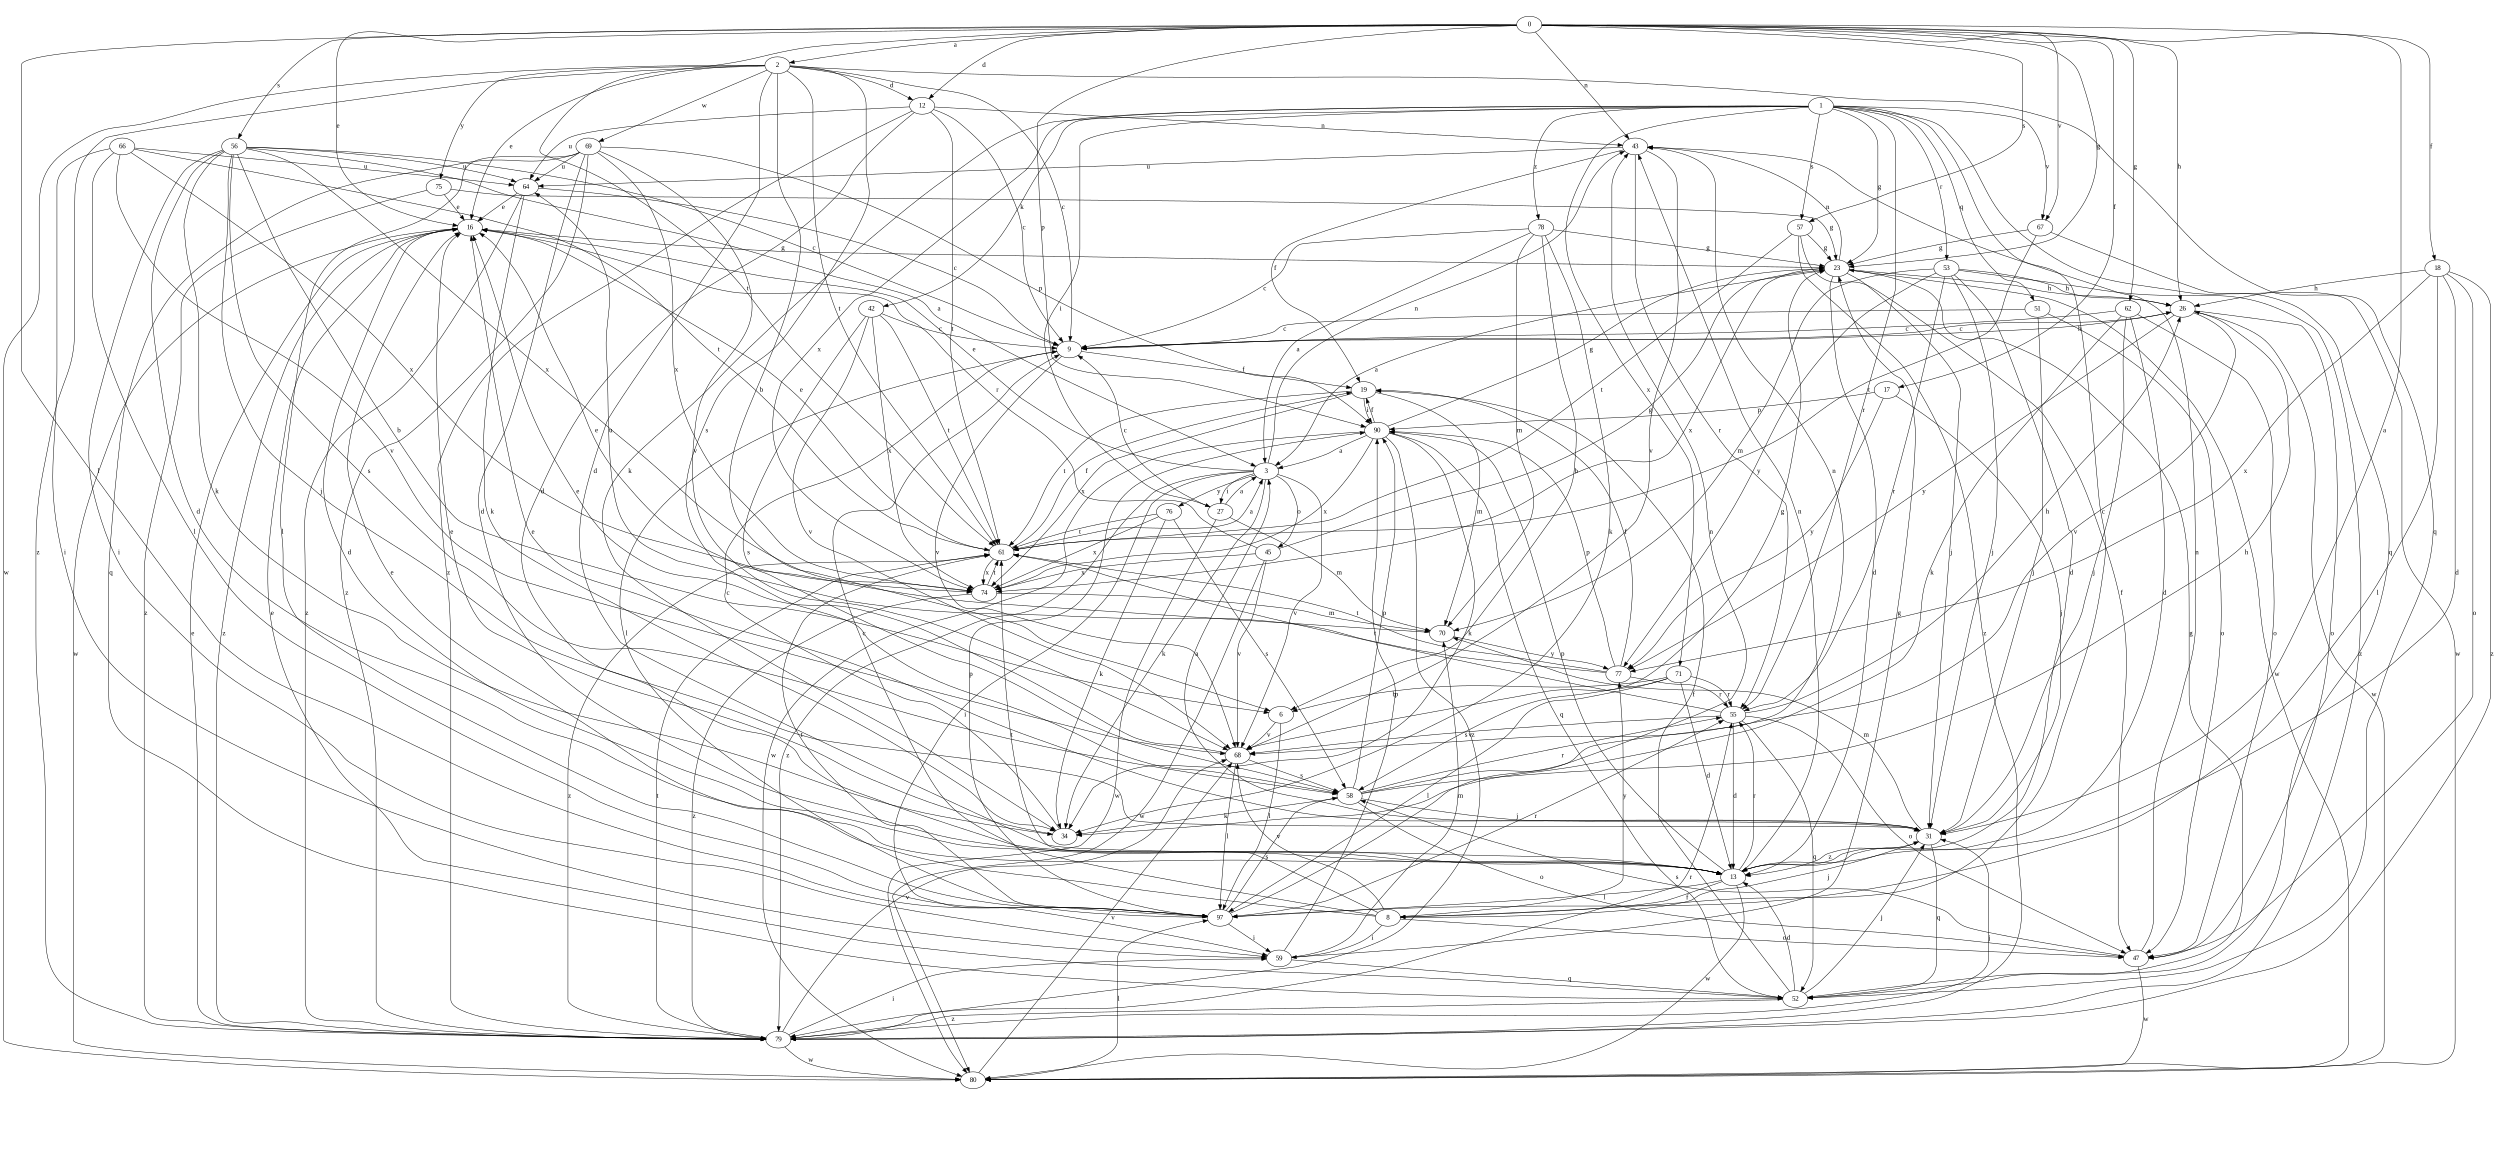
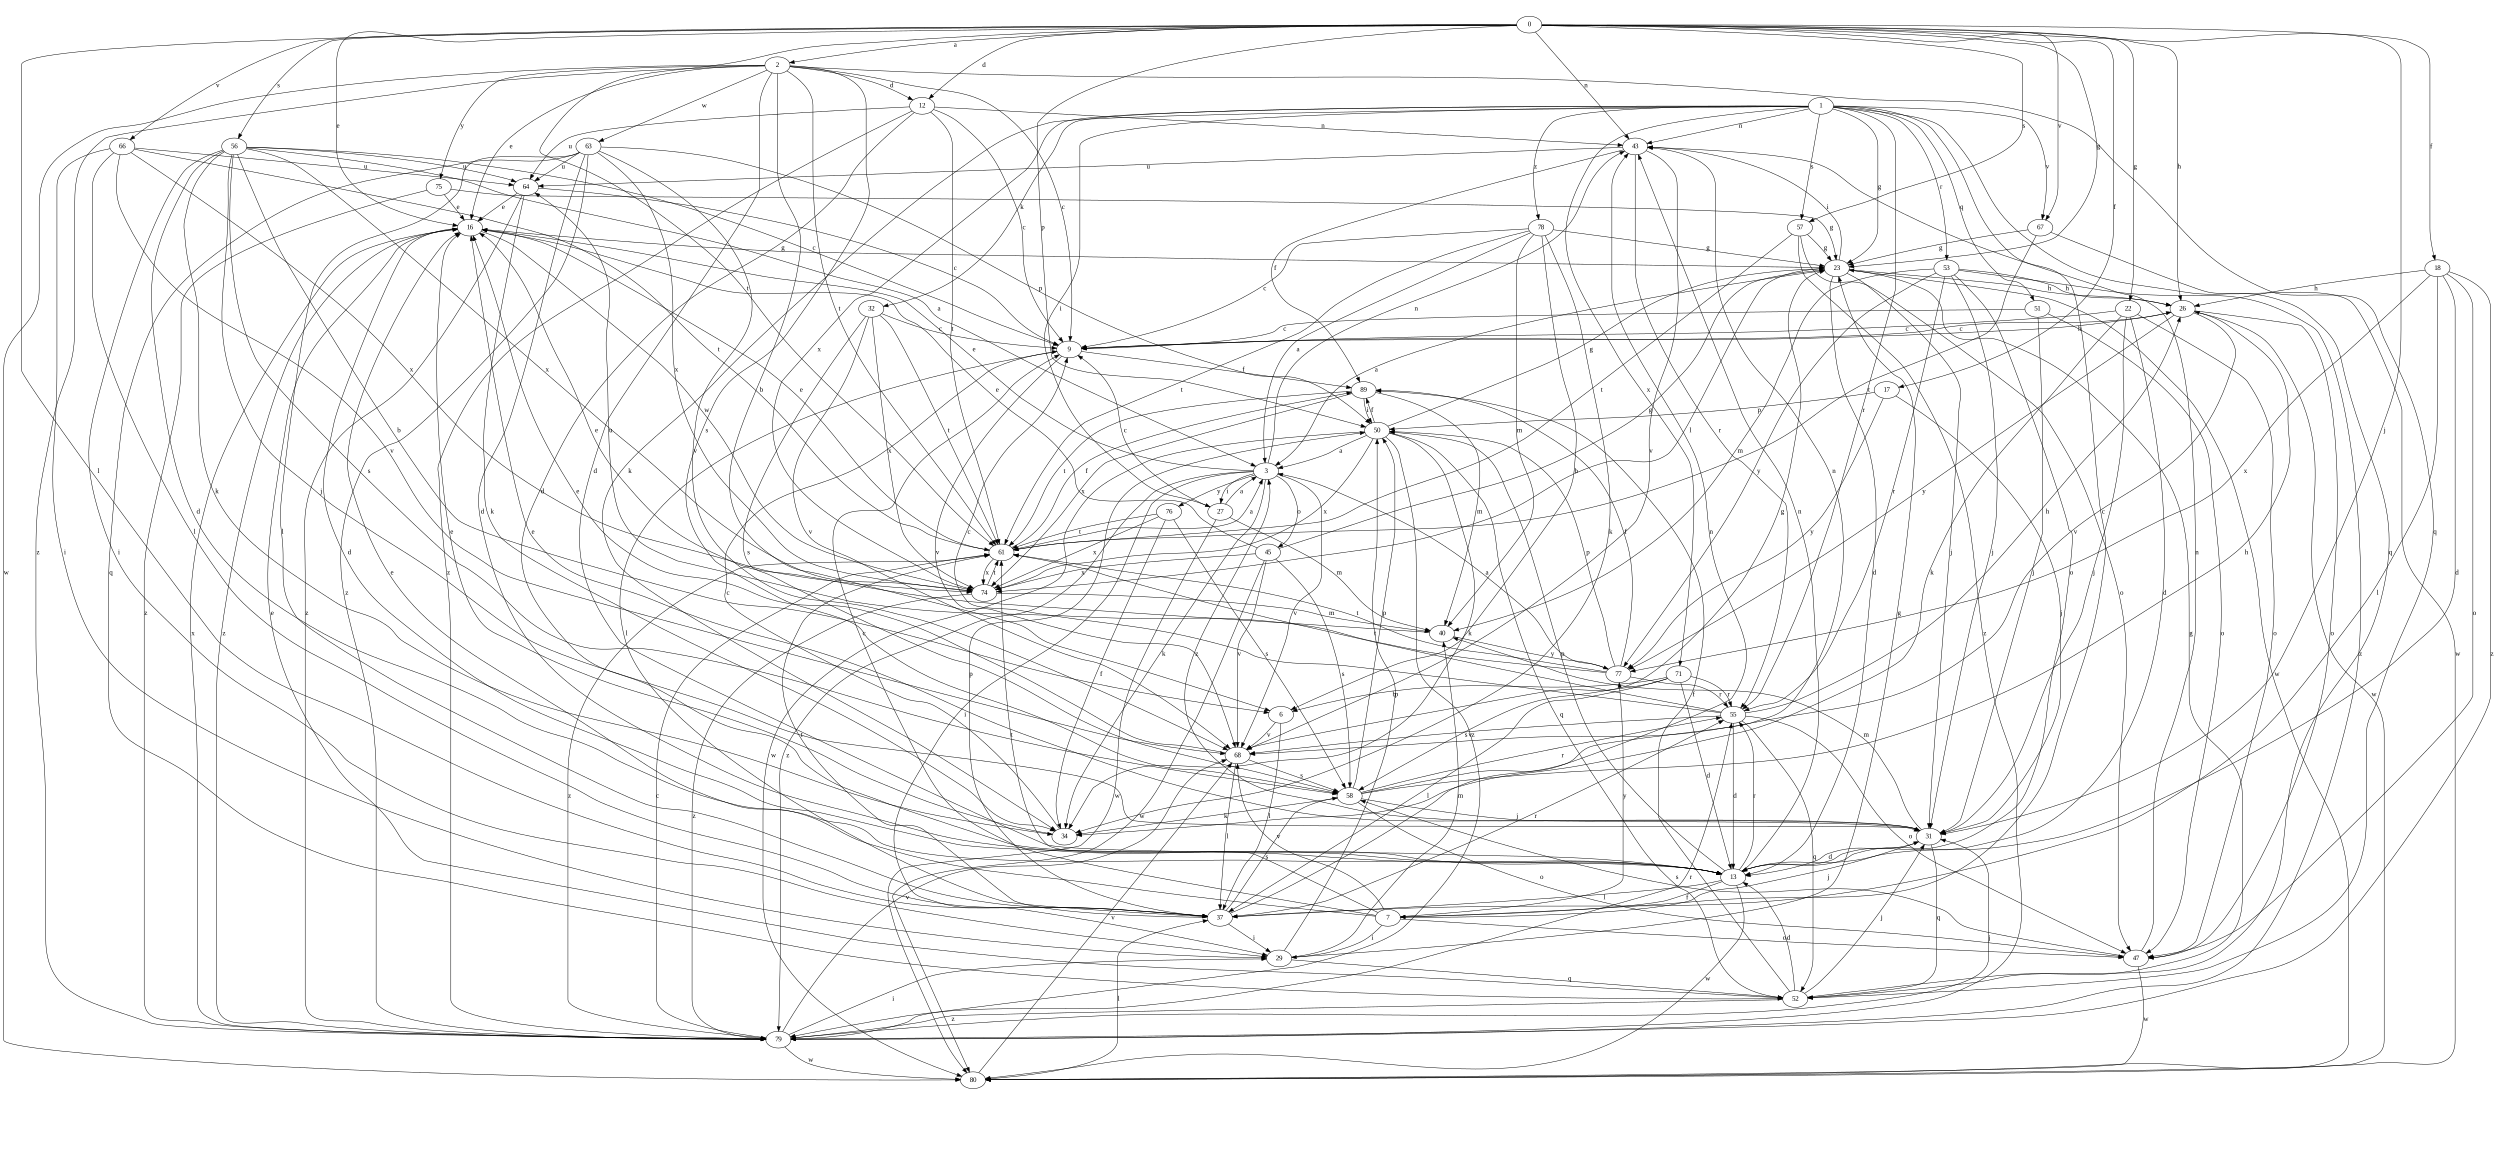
none -> (813, 29)
none -> (1730, 126)
(588, 146) -> (588, 146)
(1828, 207) -> (1828, 207)
(871, 309) -> (871, 309)
(2128, 309) -> (2128, 309)
none -> (1244, 356)
(998, 390) -> (998, 390)
(1364, 390) -> (1364, 390)
(1377, 431) -> (1377, 431)
(1690, 431) -> (1690, 431)
(2385, 431) -> (2385, 431)
none -> (1458, 555)
(2071, 573) -> (2071, 573)
(2122, 593) -> (2122, 593)
(193, 634) -> (193, 634)
(1442, 634) -> (1442, 634)
none -> (1208, 641)
(1197, 654) -> (1197, 654)
none -> (1337, 662)
(1101, 674) -> (1101, 674)
(658, 796) -> (658, 796)
(1830, 857) -> (1830, 857)
(1220, 918) -> (1220, 918)
(1388, 918) -> (1388, 918)
(1279, 958) -> (1279, 958)
(73, 965) -> (718, 432)
